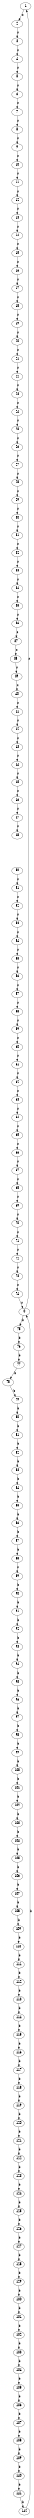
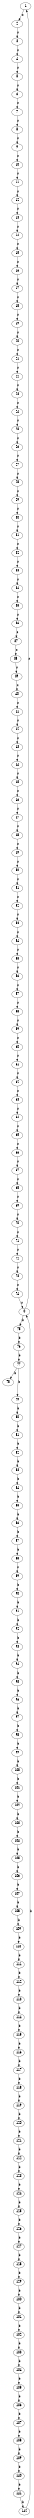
none -> (17, 853)
(12, 1390) -> (18, 1381)
